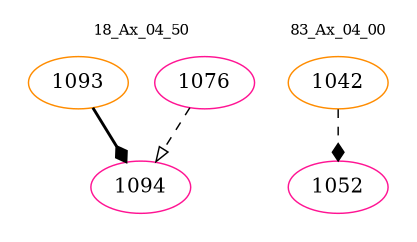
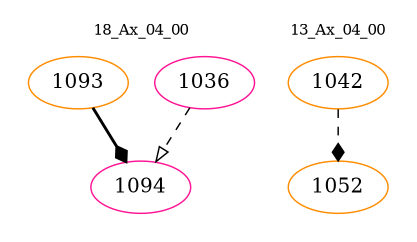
(142, 31) -> (142, 31)
(338, 31) -> (338, 31)
(205, 83) -> (205, 83)
(338, 187) -> (338, 187)
